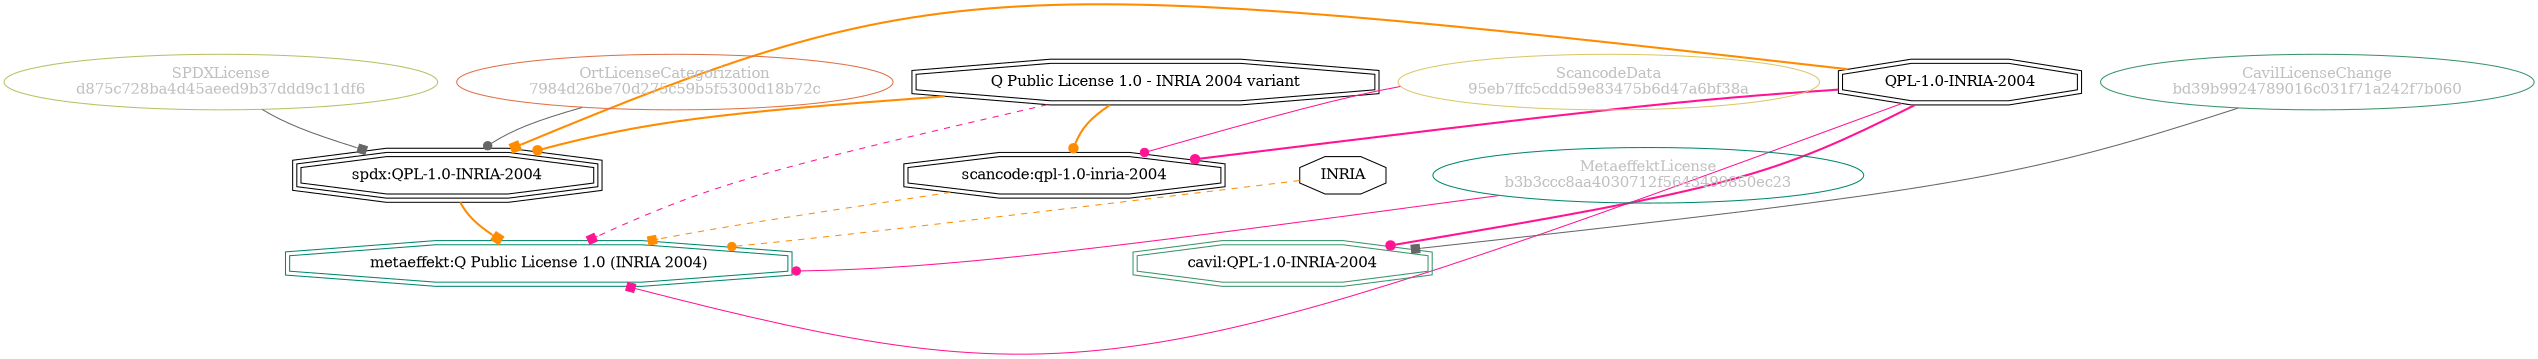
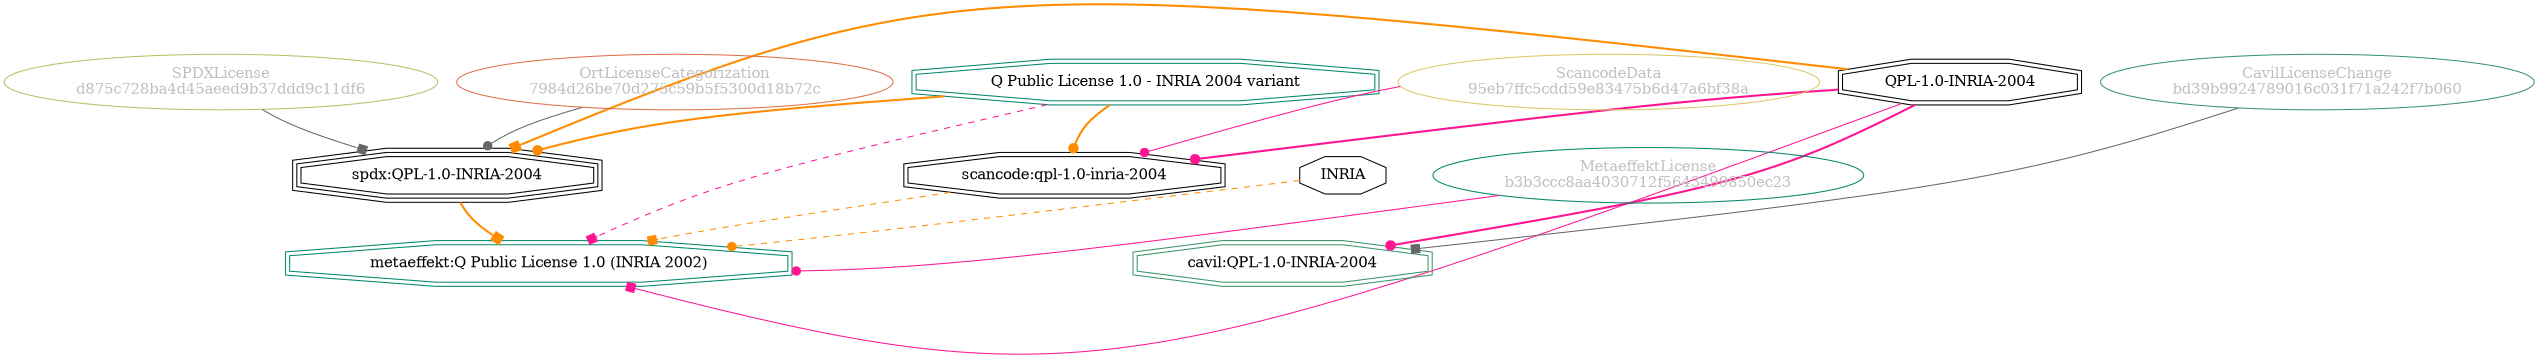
(1145, 82) -> (1145, 82)
(539, 263) -> (539, 263)
